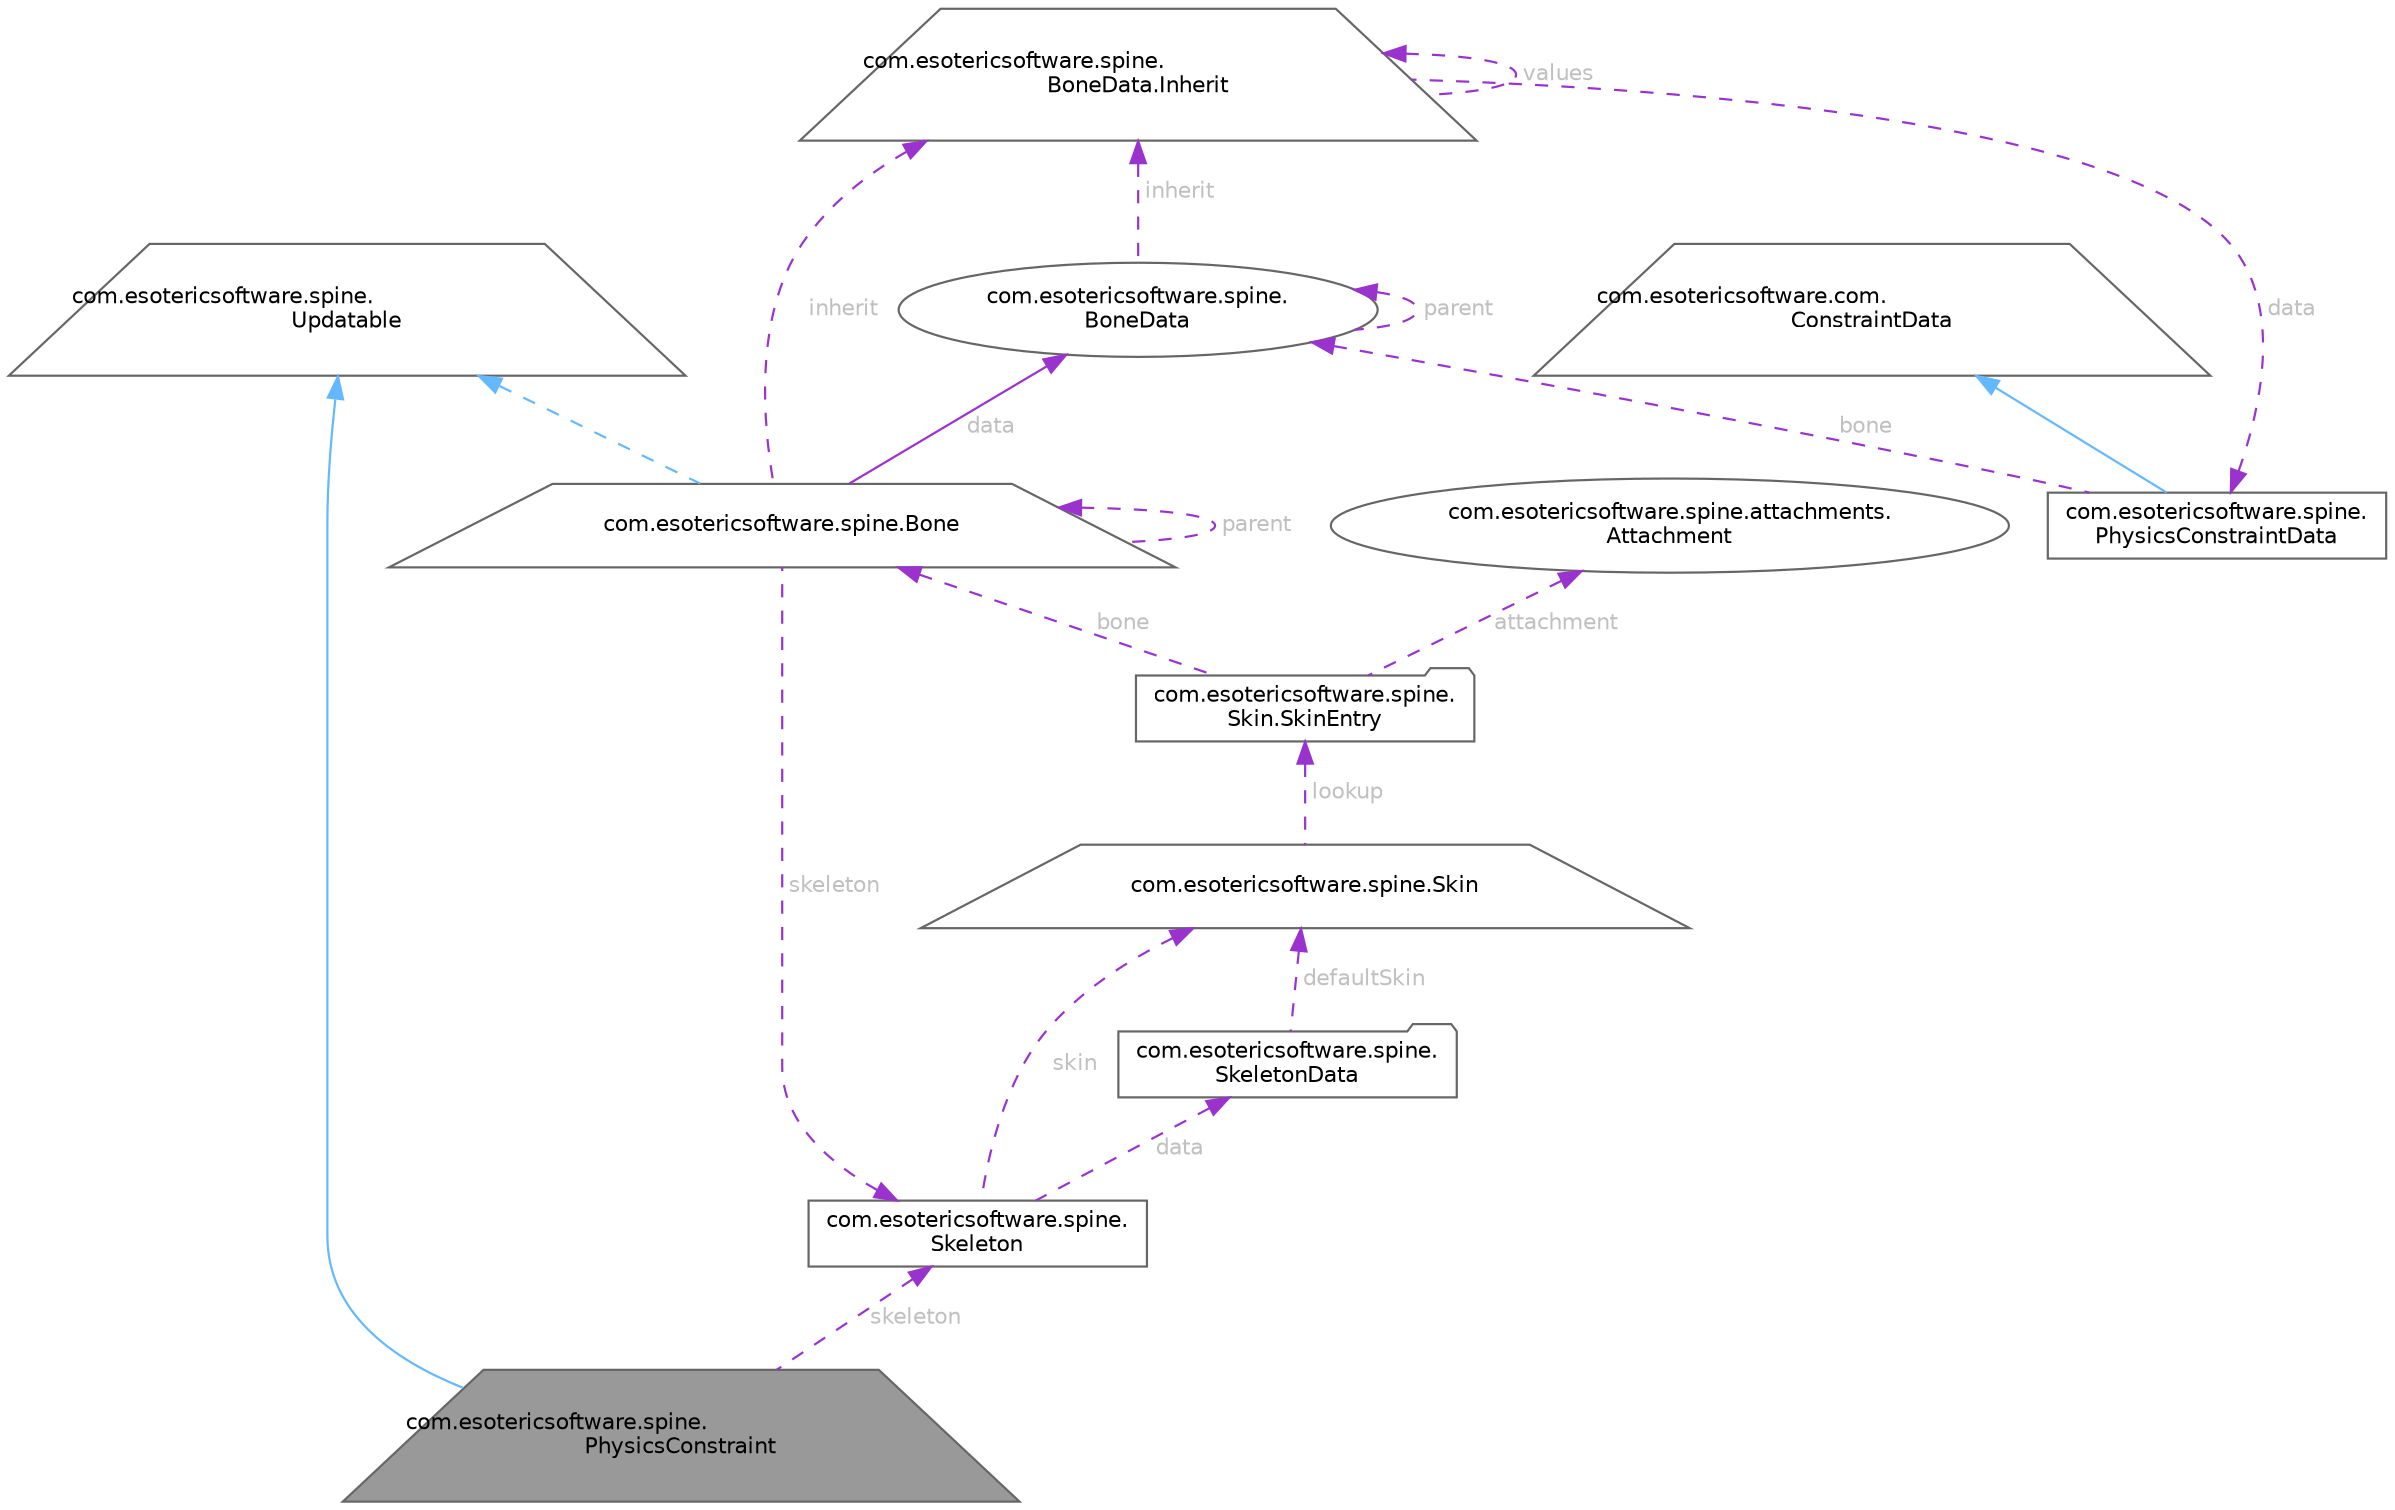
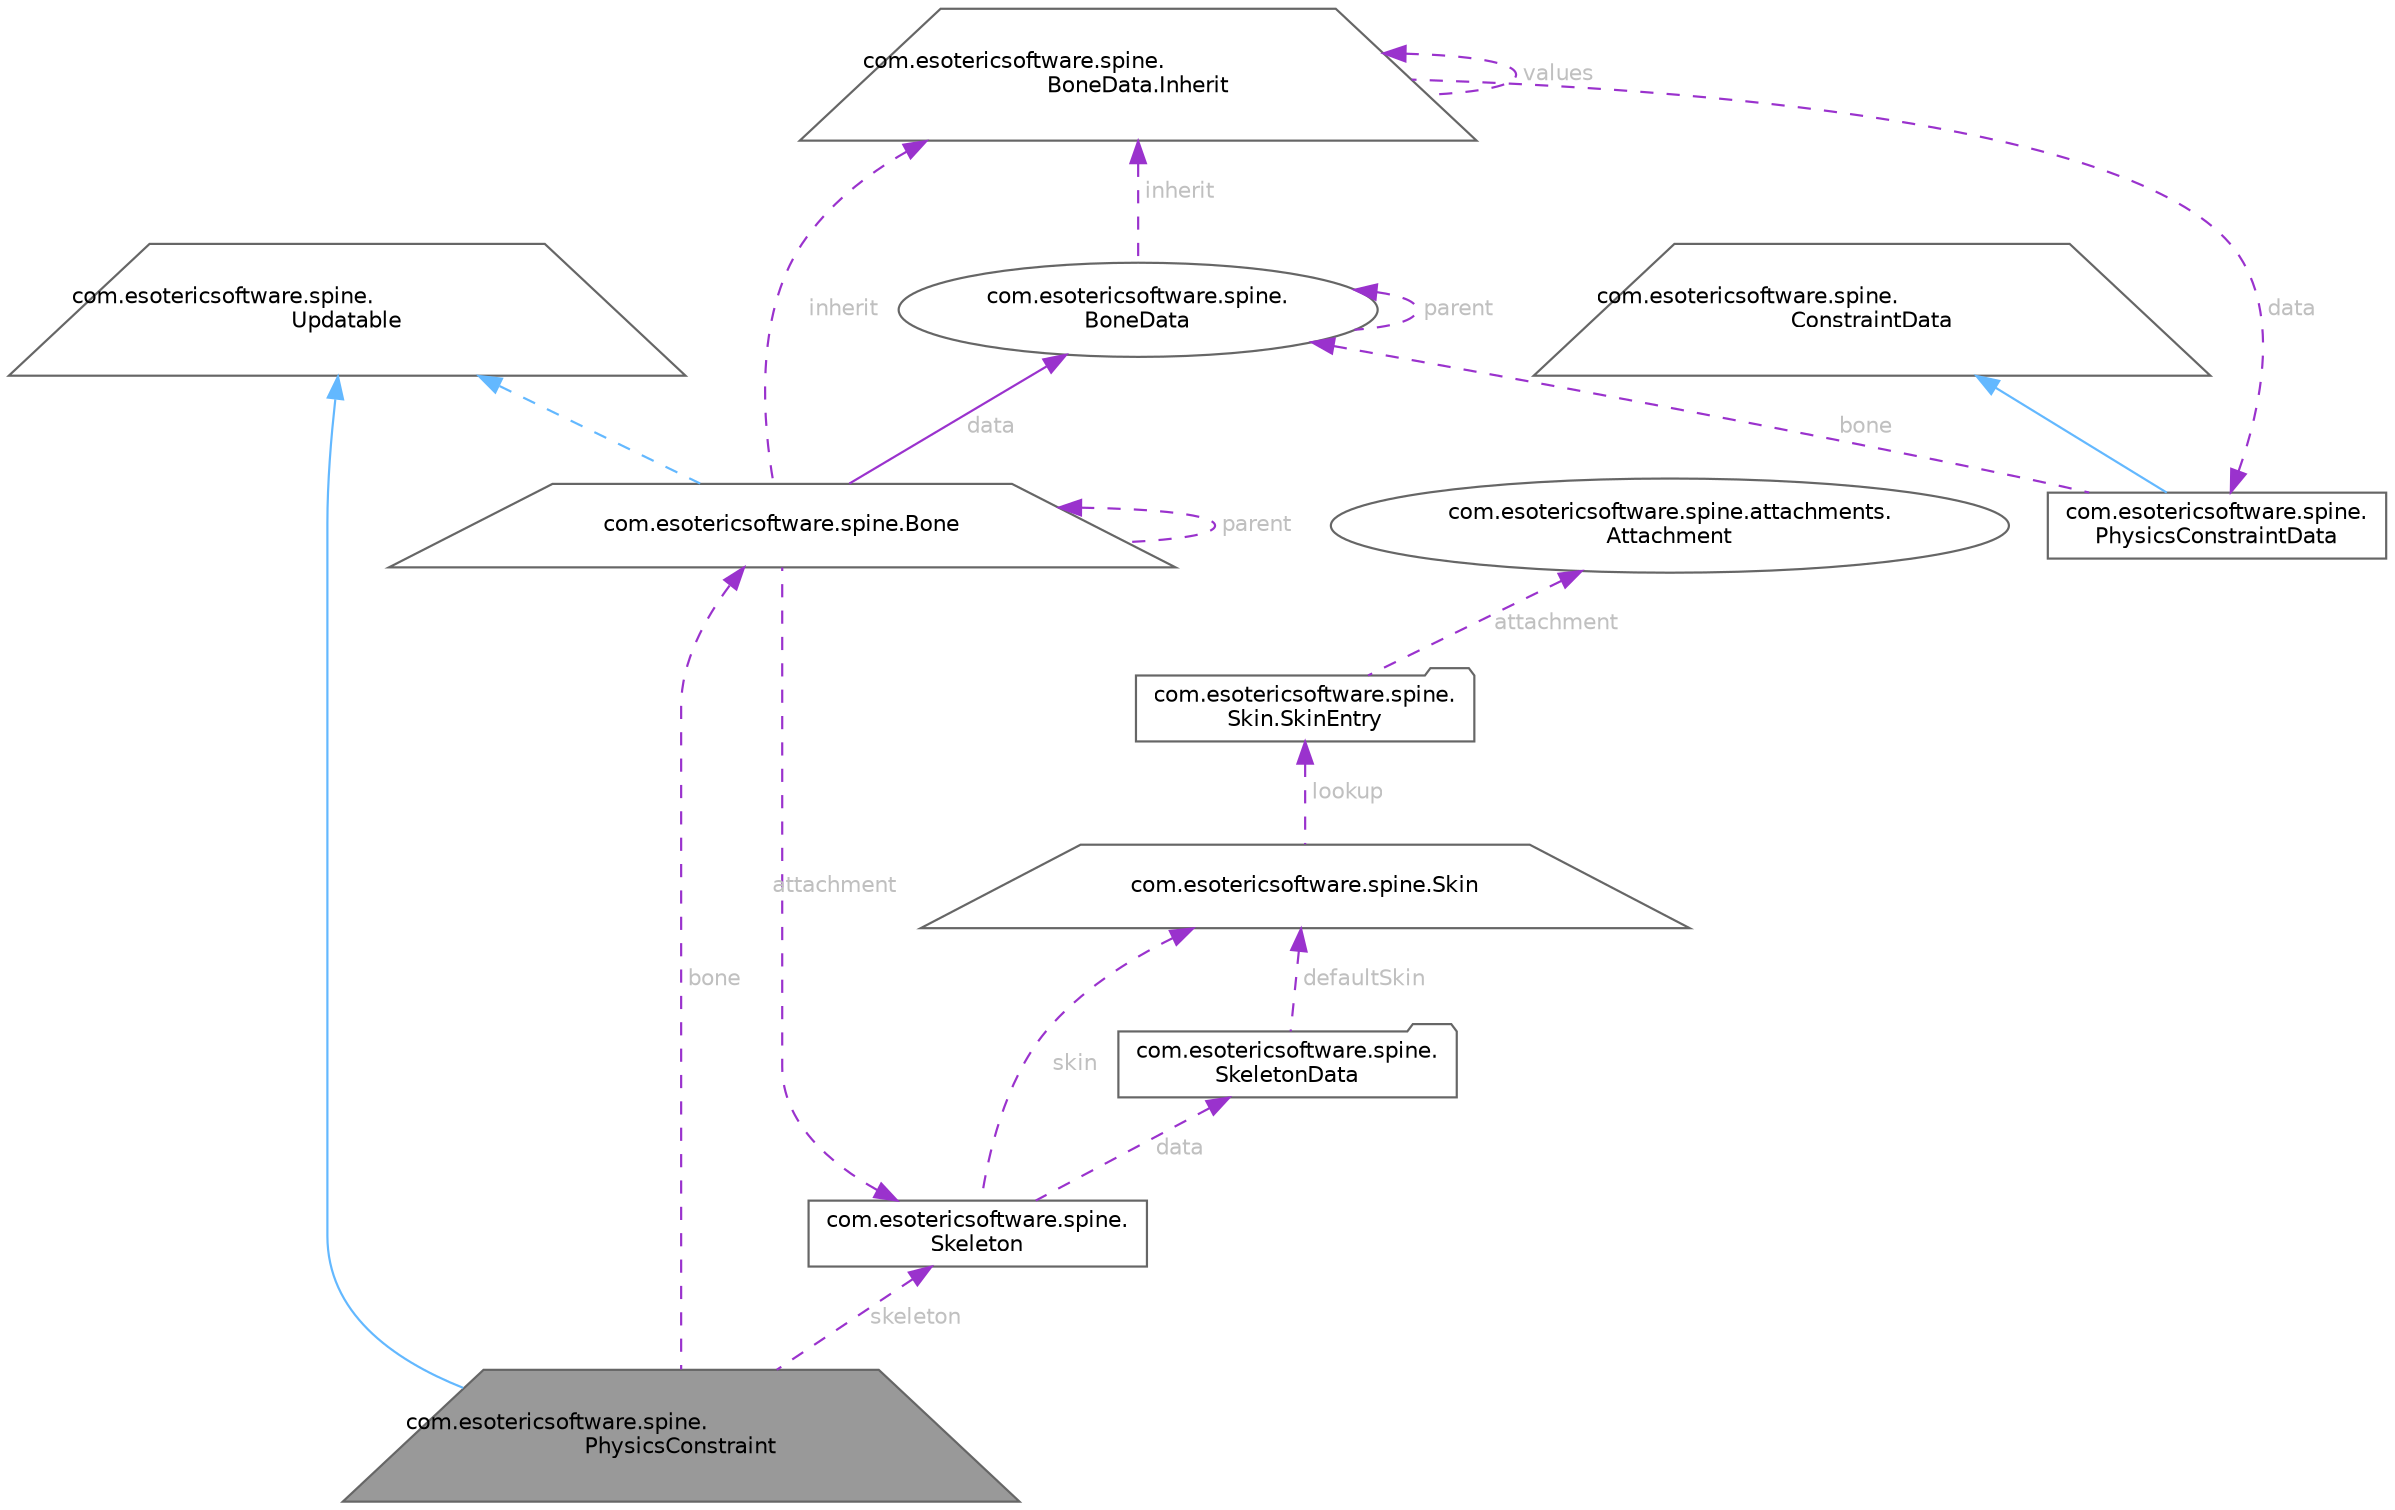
(1872, 310) -> (1872, 310)
(1067, 625) -> (681, 972)
(832, 886) -> (832, 886)
